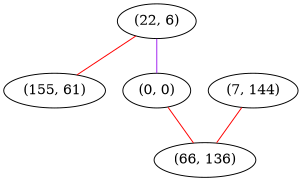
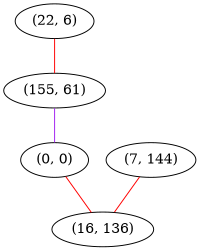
(157, 56) -> (55, 125)
(205, 160) -> (103, 229)
